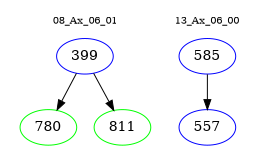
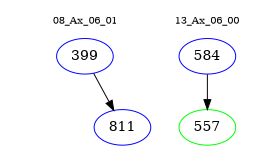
(207, 56) -> (207, 56)
(48, 127) -> none
(122, 127) -> (122, 127)
(207, 127) -> (207, 127)
